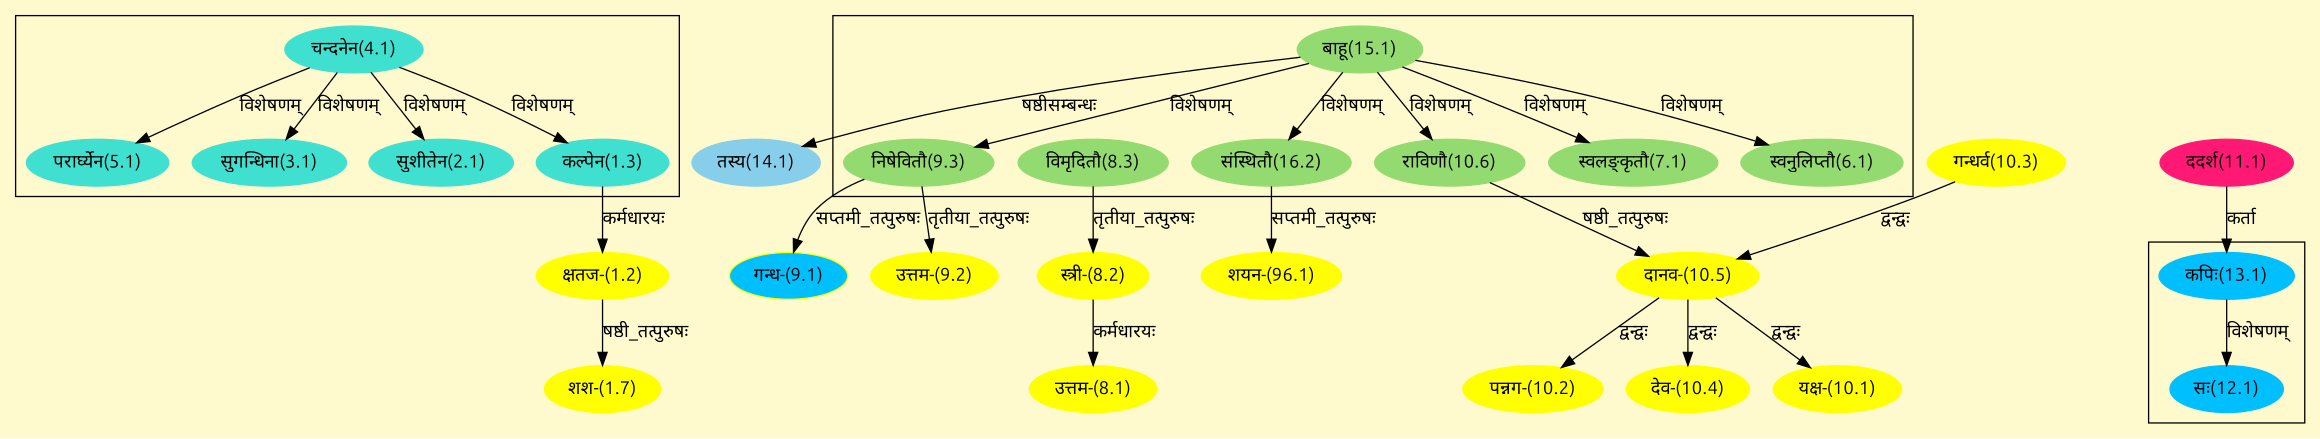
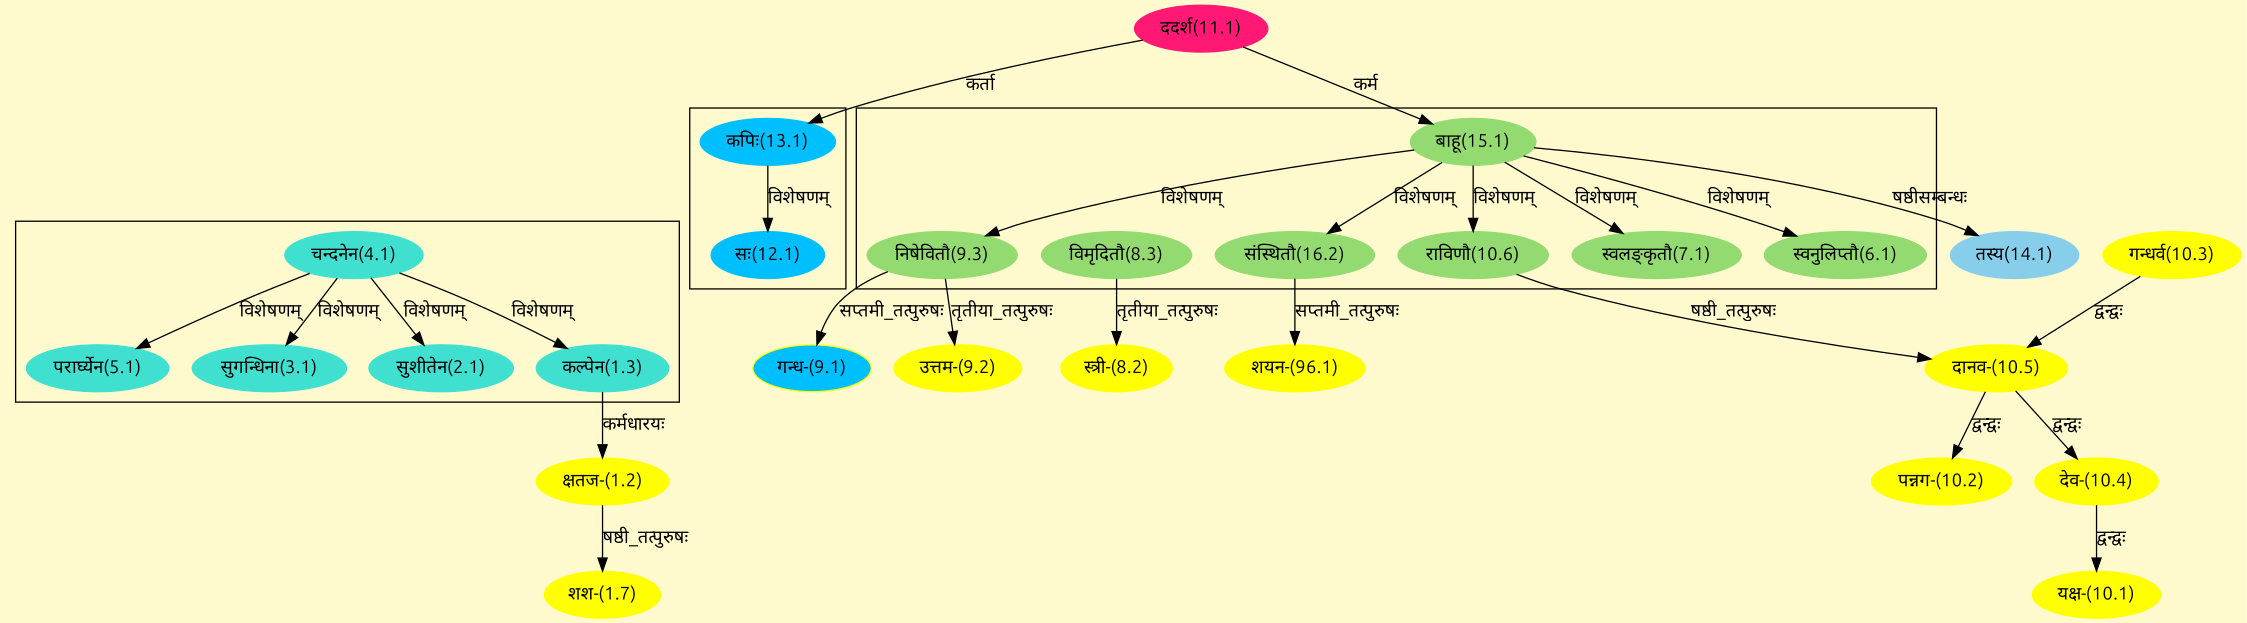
none -> (1332, 83)
(1758, 329) -> (2097, 532)
(1093, 389) -> none
